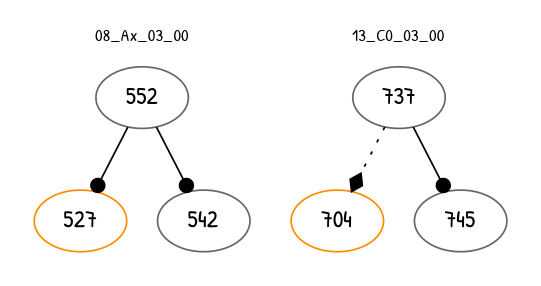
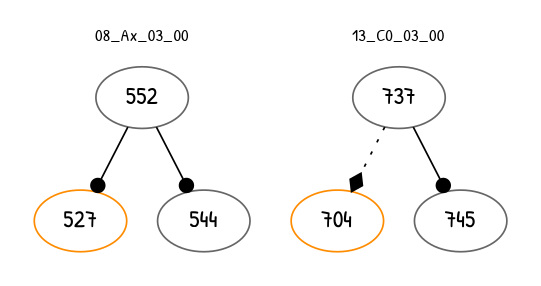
(204, 221) -> (204, 221)
